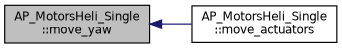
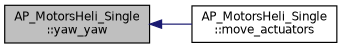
(77, 24) -> (77, 24)
